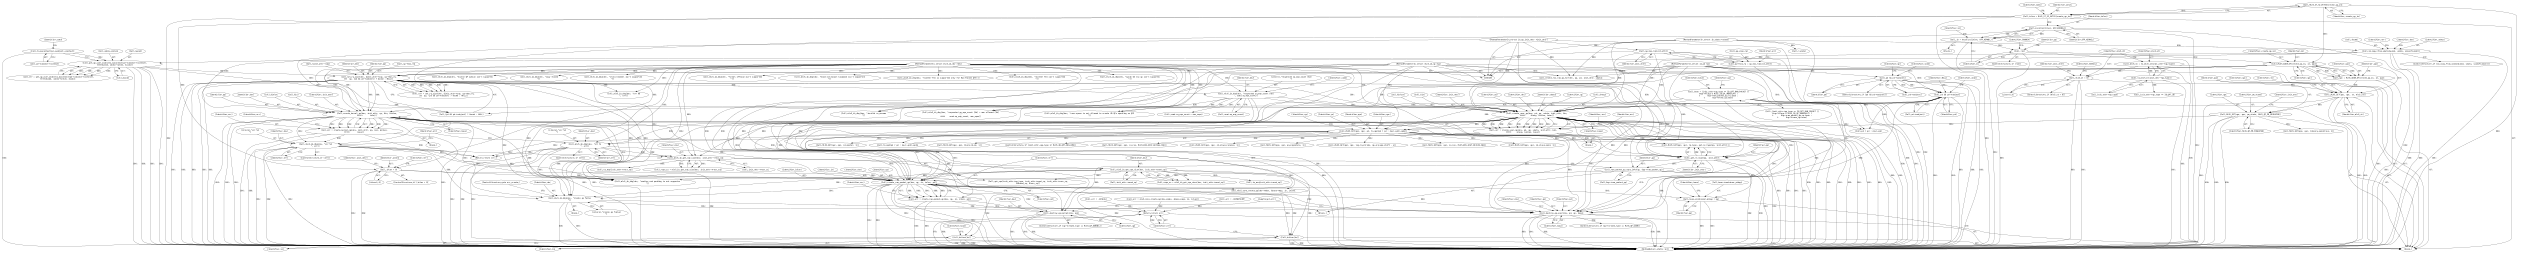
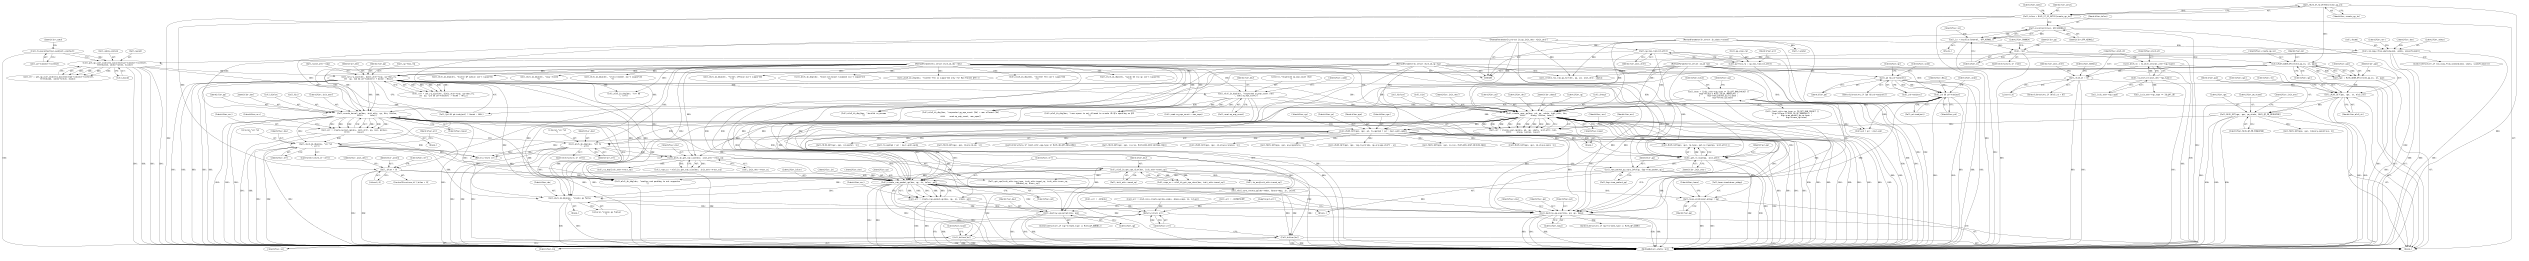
(1971, 40) -> (1971, 40)
(501, 182) -> none
